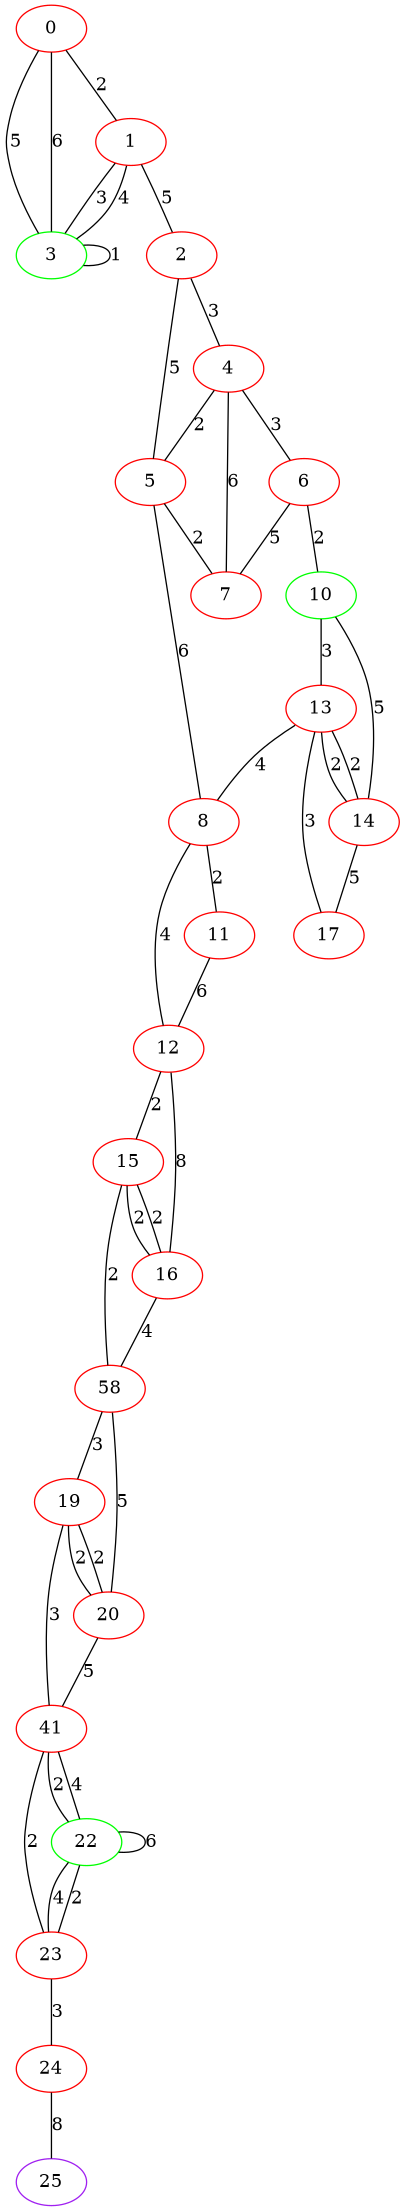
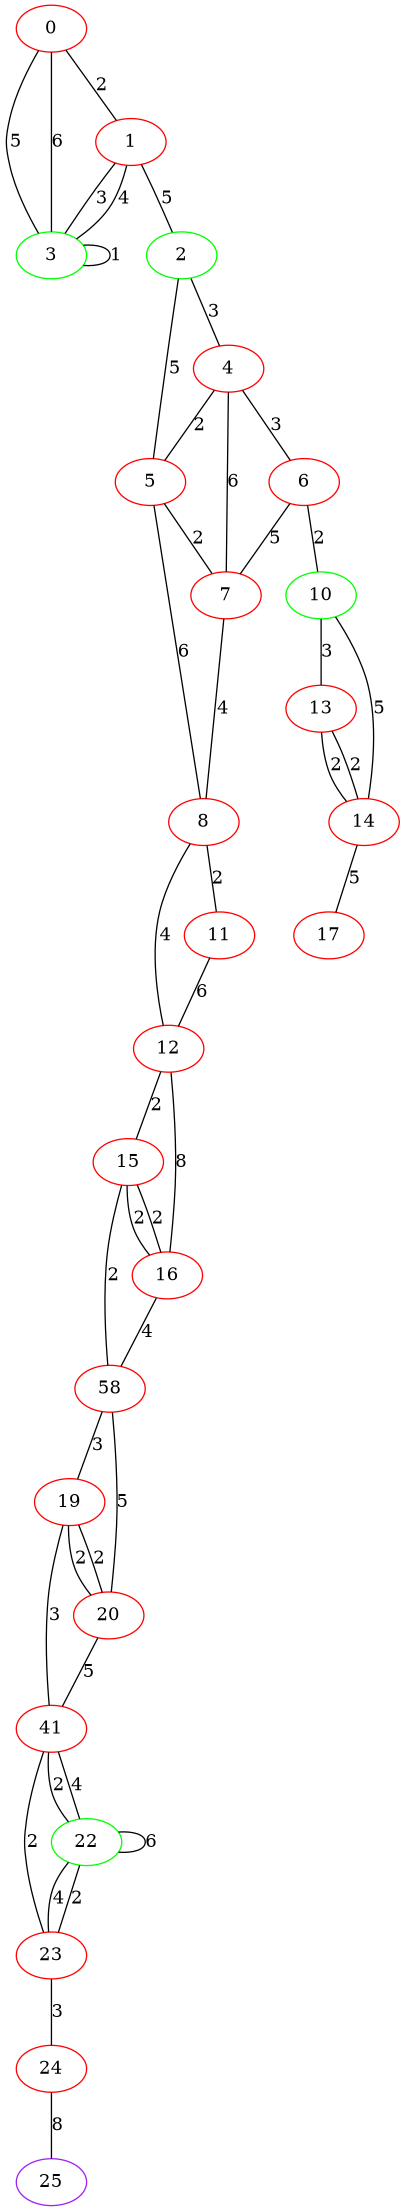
(182, 255) -> (182, 255)
(252, 758) -> (215, 709)
(303, 823) -> none
